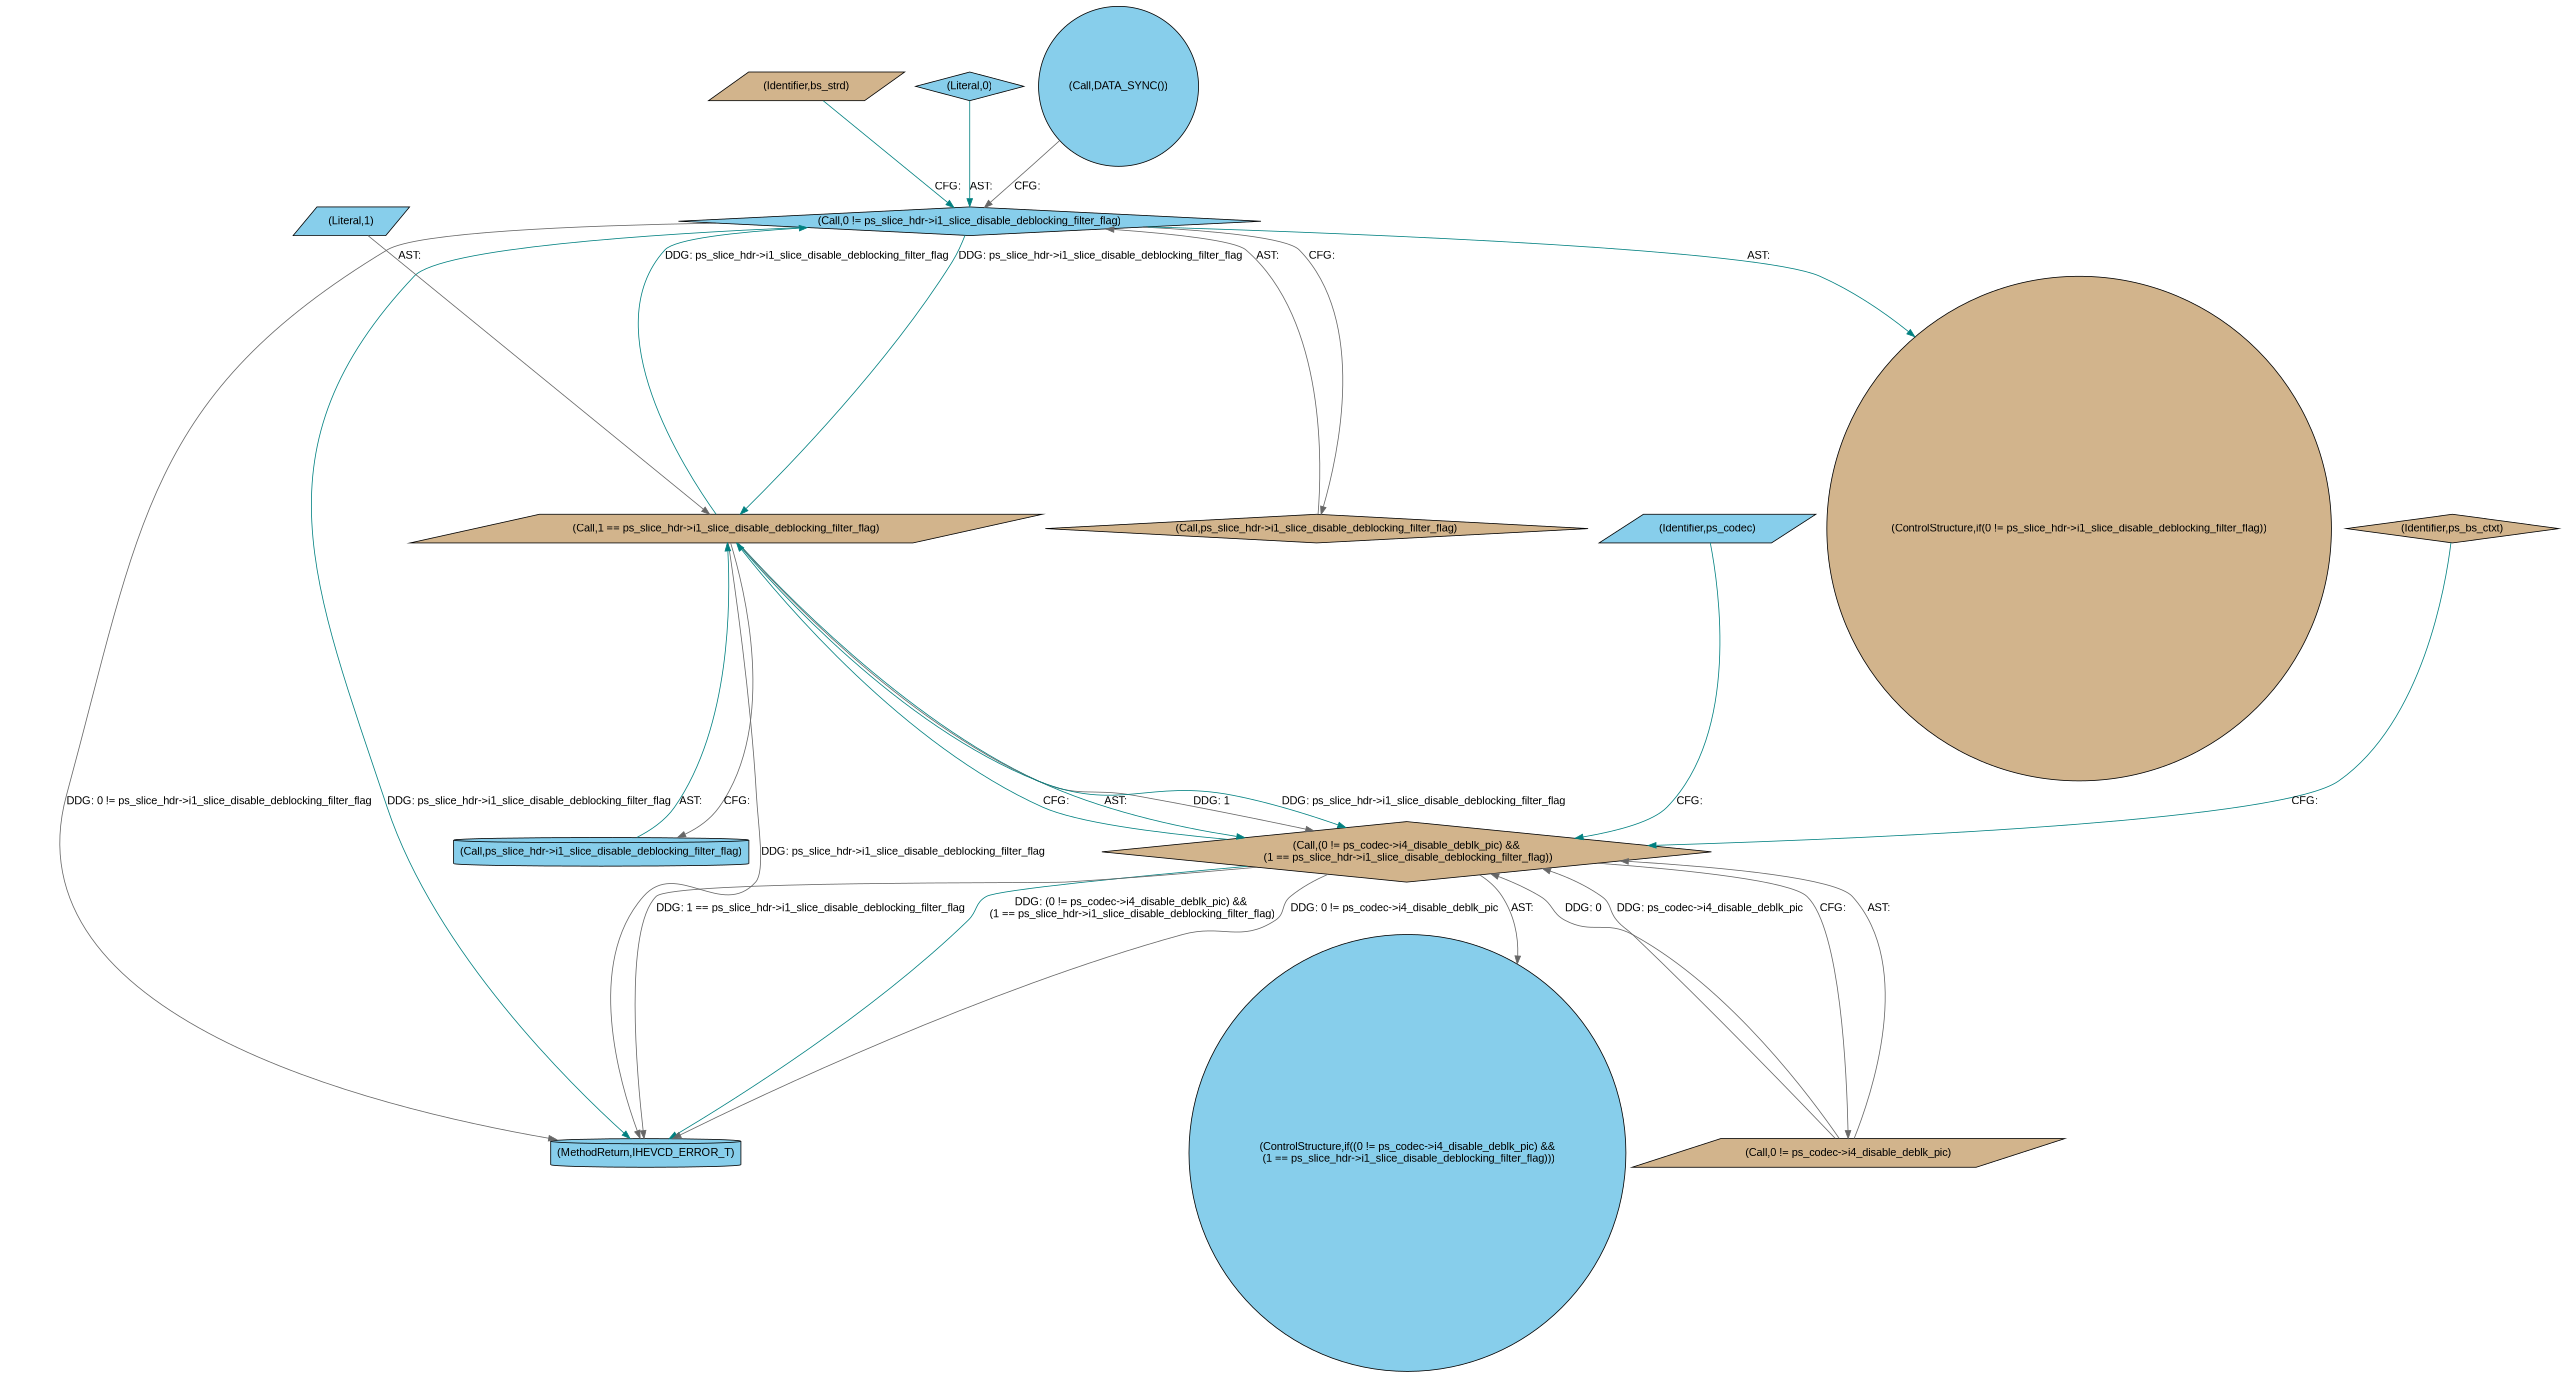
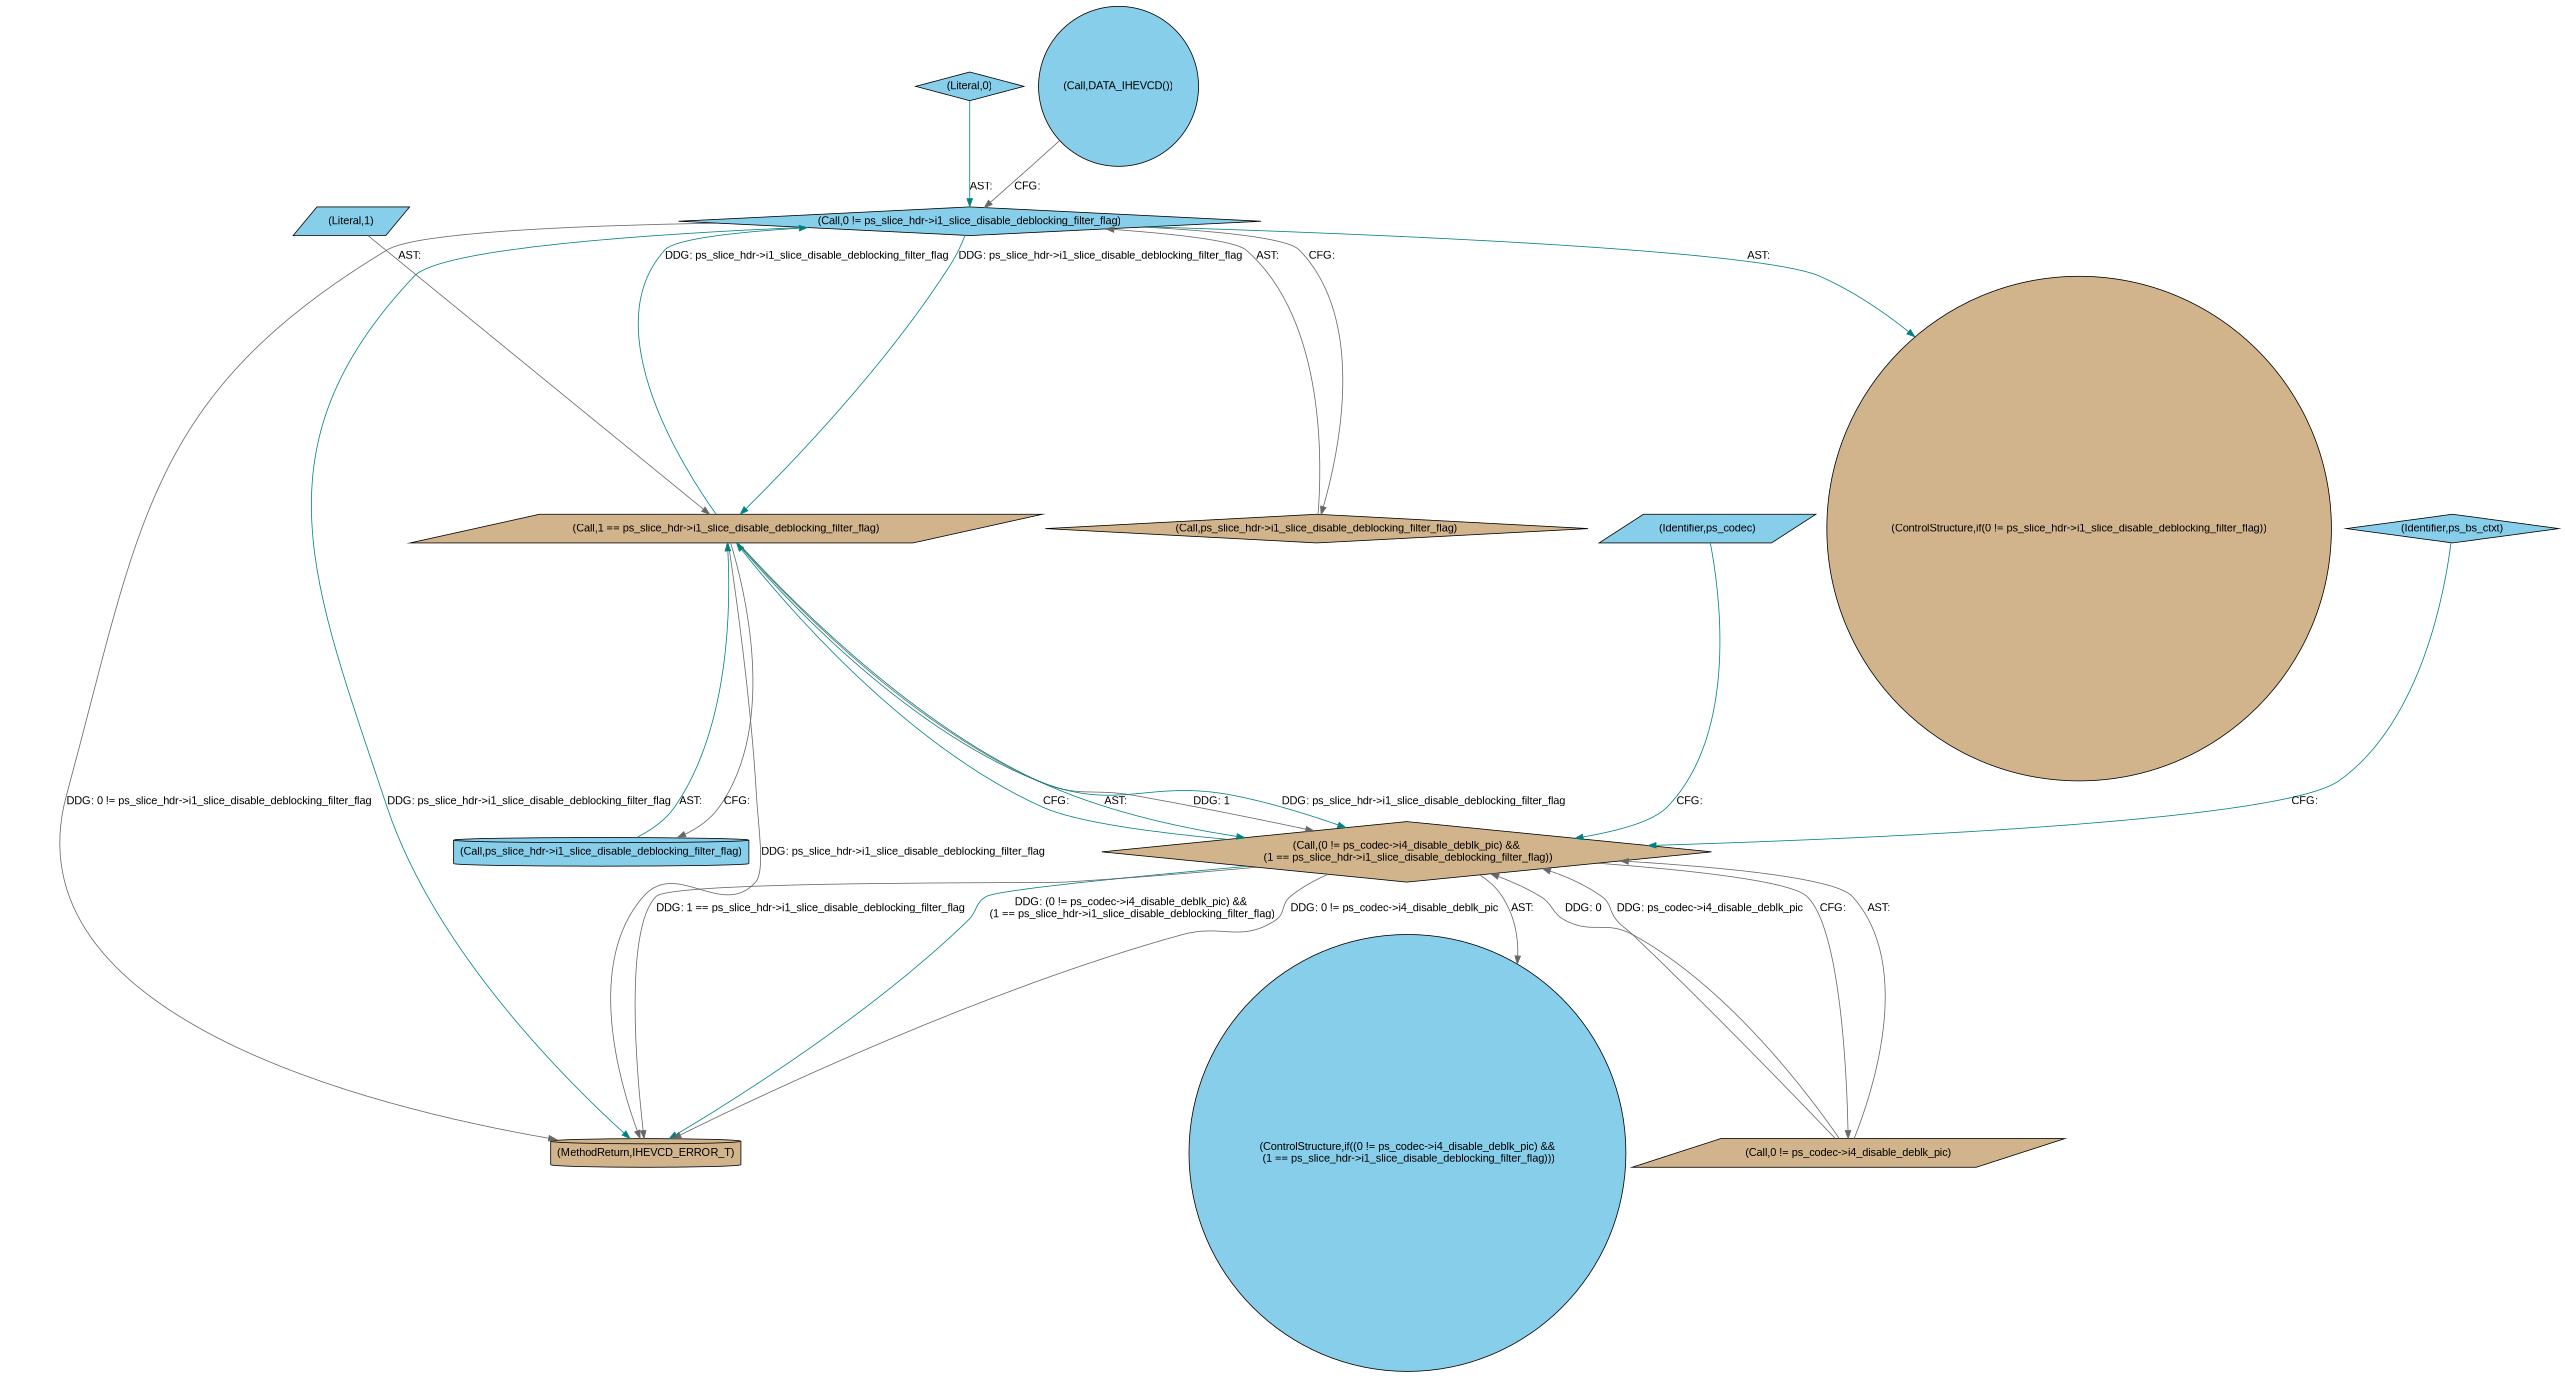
(807, 86) -> none
(1119, 86) -> (1119, 86)
(2452, 529) -> (2452, 529)
(646, 1153) -> (646, 1153)
